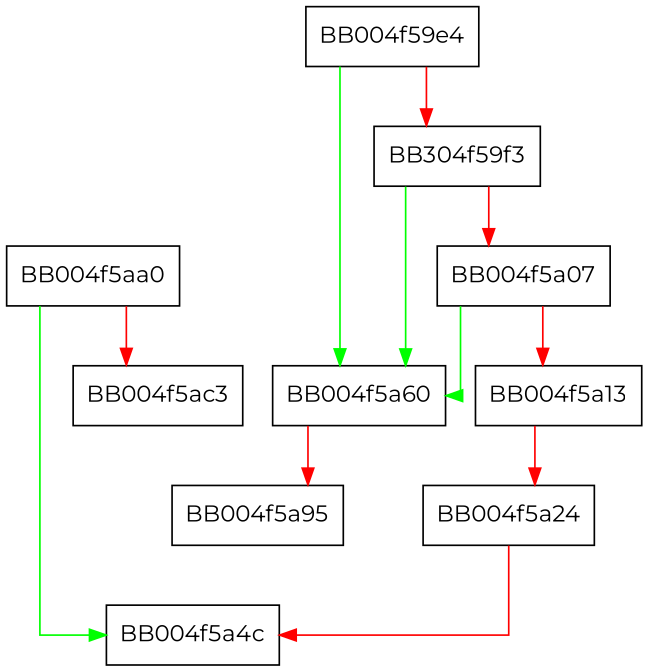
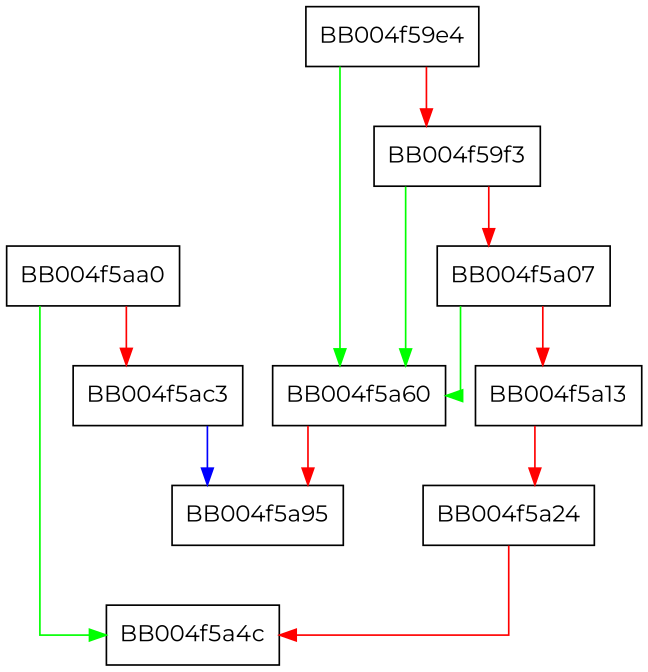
(457, 156) -> (457, 156)
none -> (207, 447)
